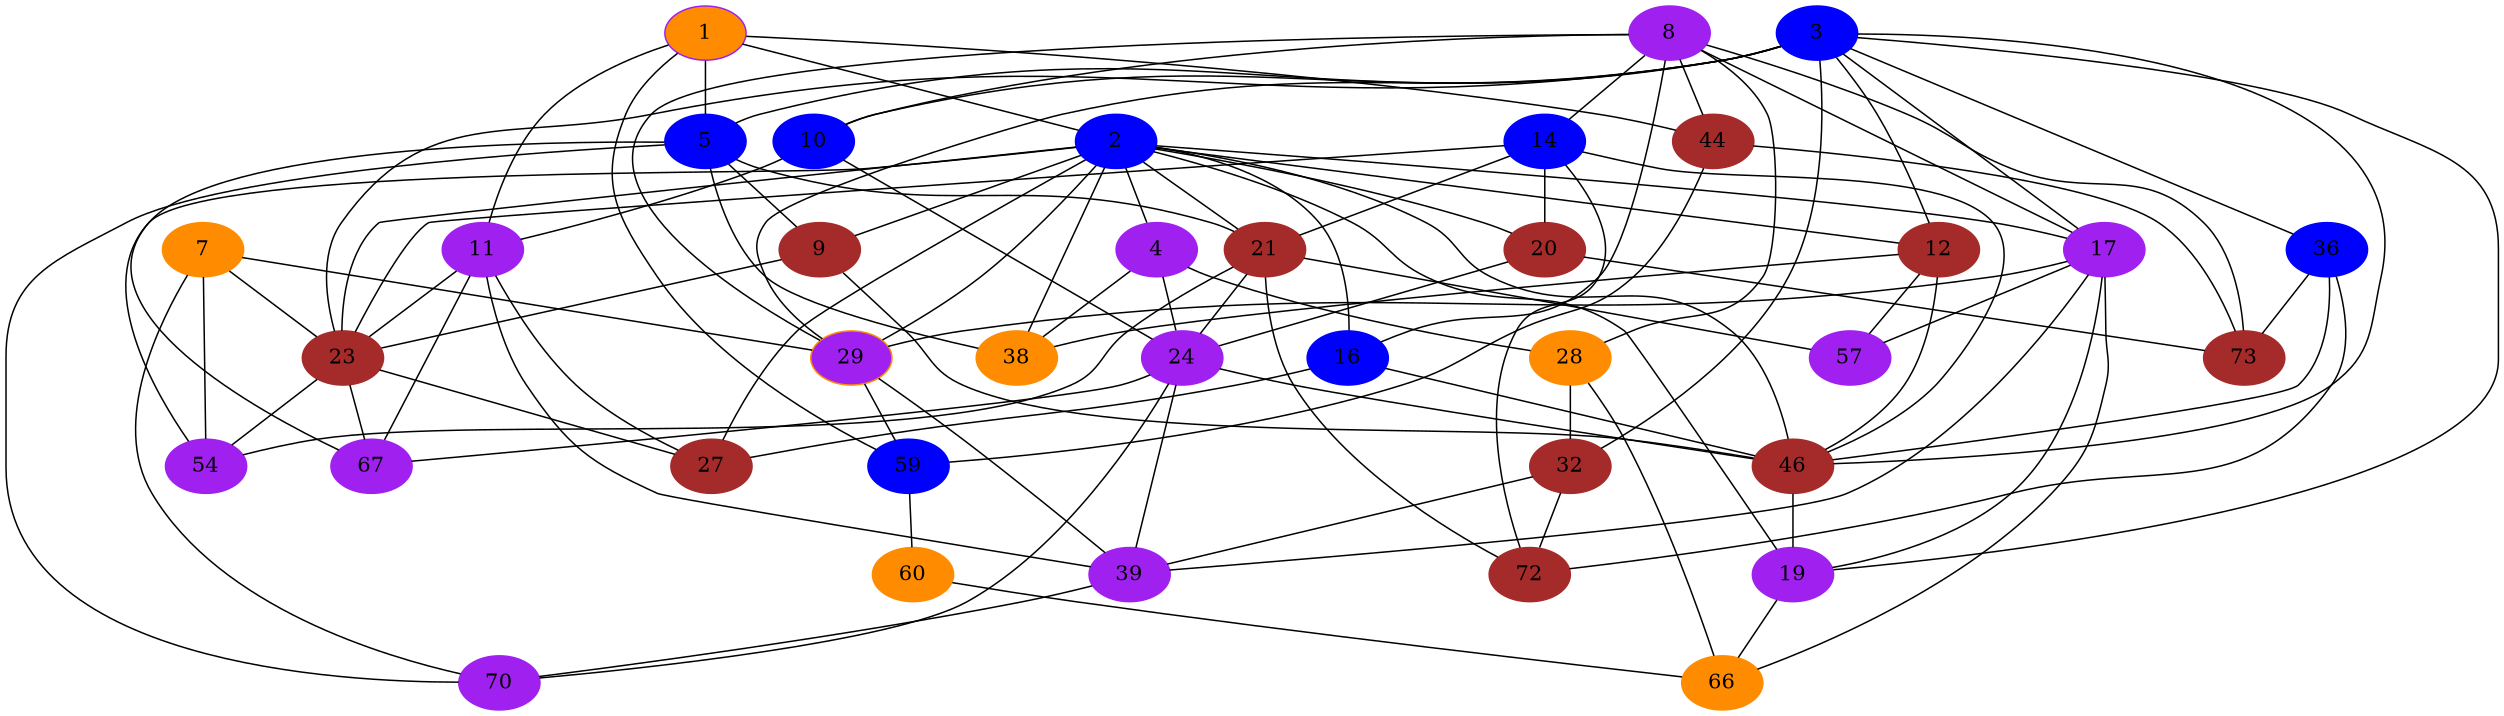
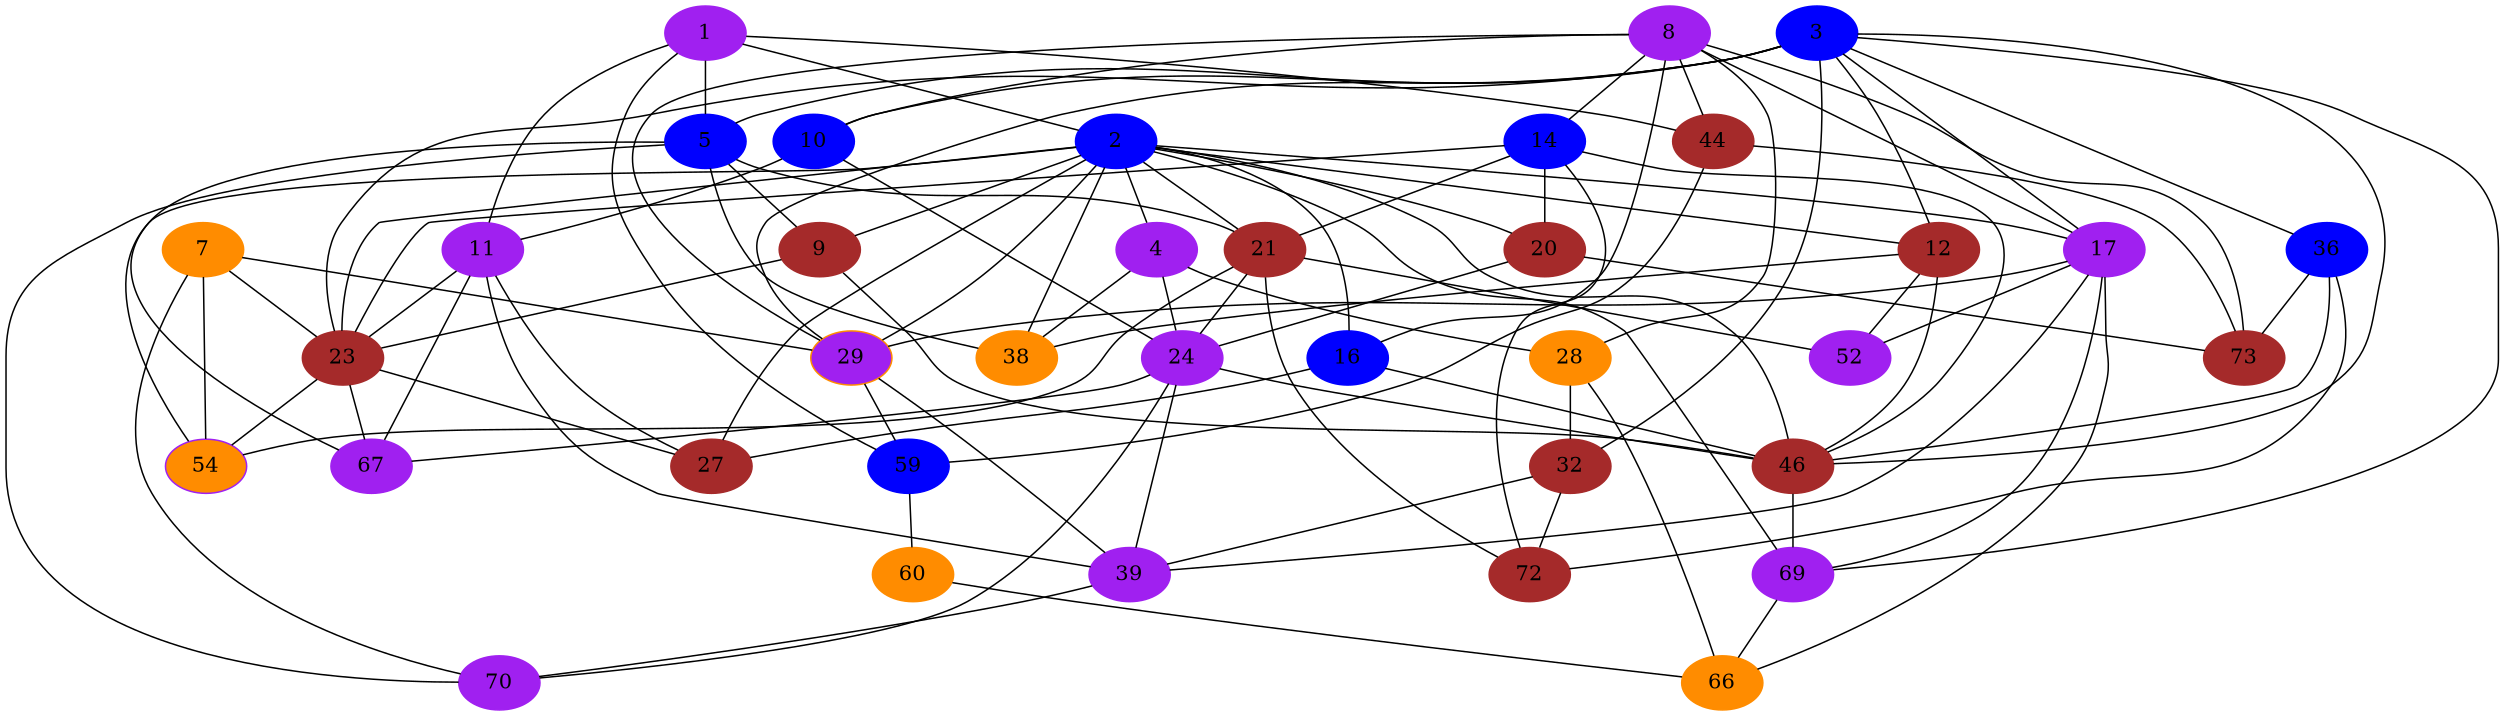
(705, 33) -> (705, 33)
(1850, 358) -> (1850, 358)
(206, 466) -> (206, 466)
(1793, 575) -> (1793, 575)
